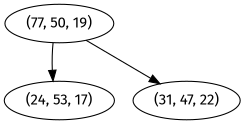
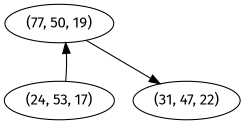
(52, 56) -> (67, 67)
